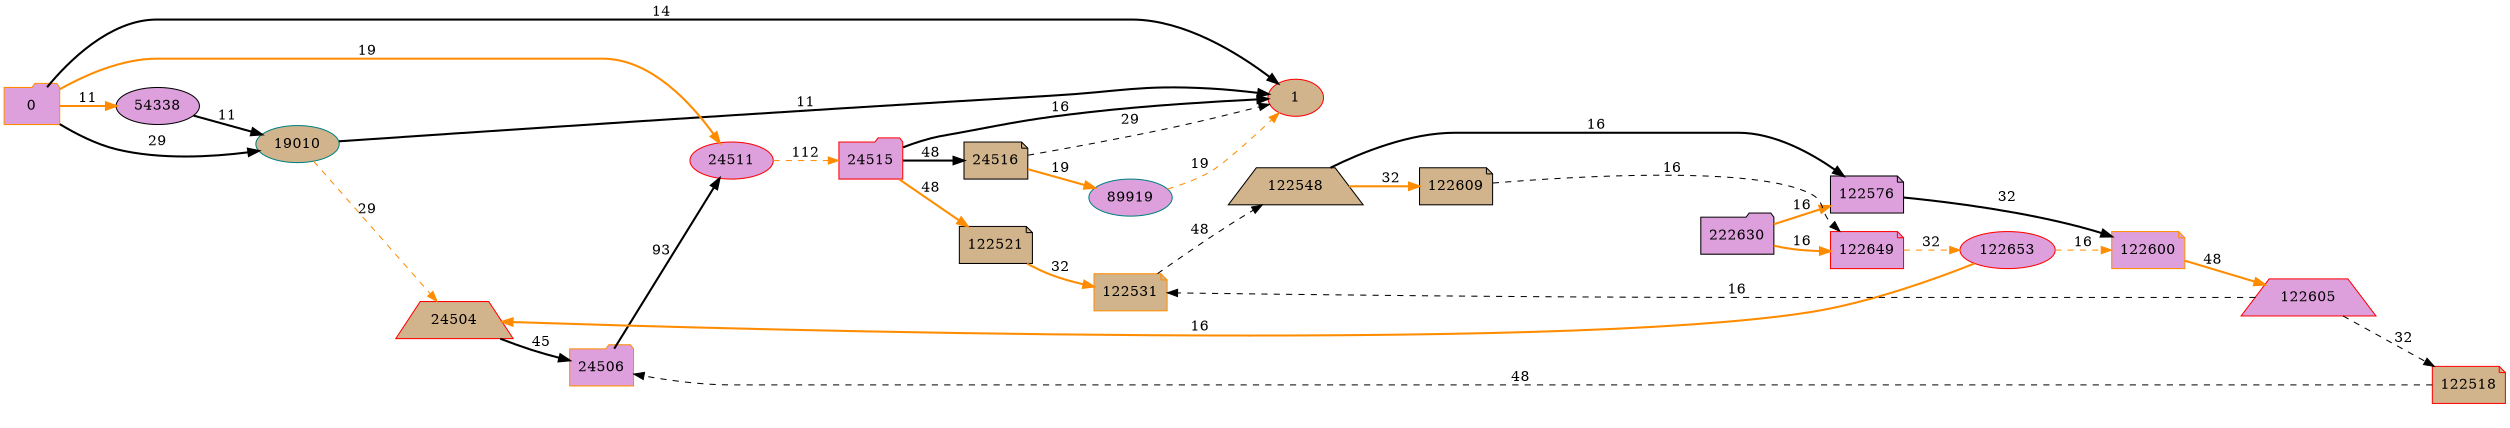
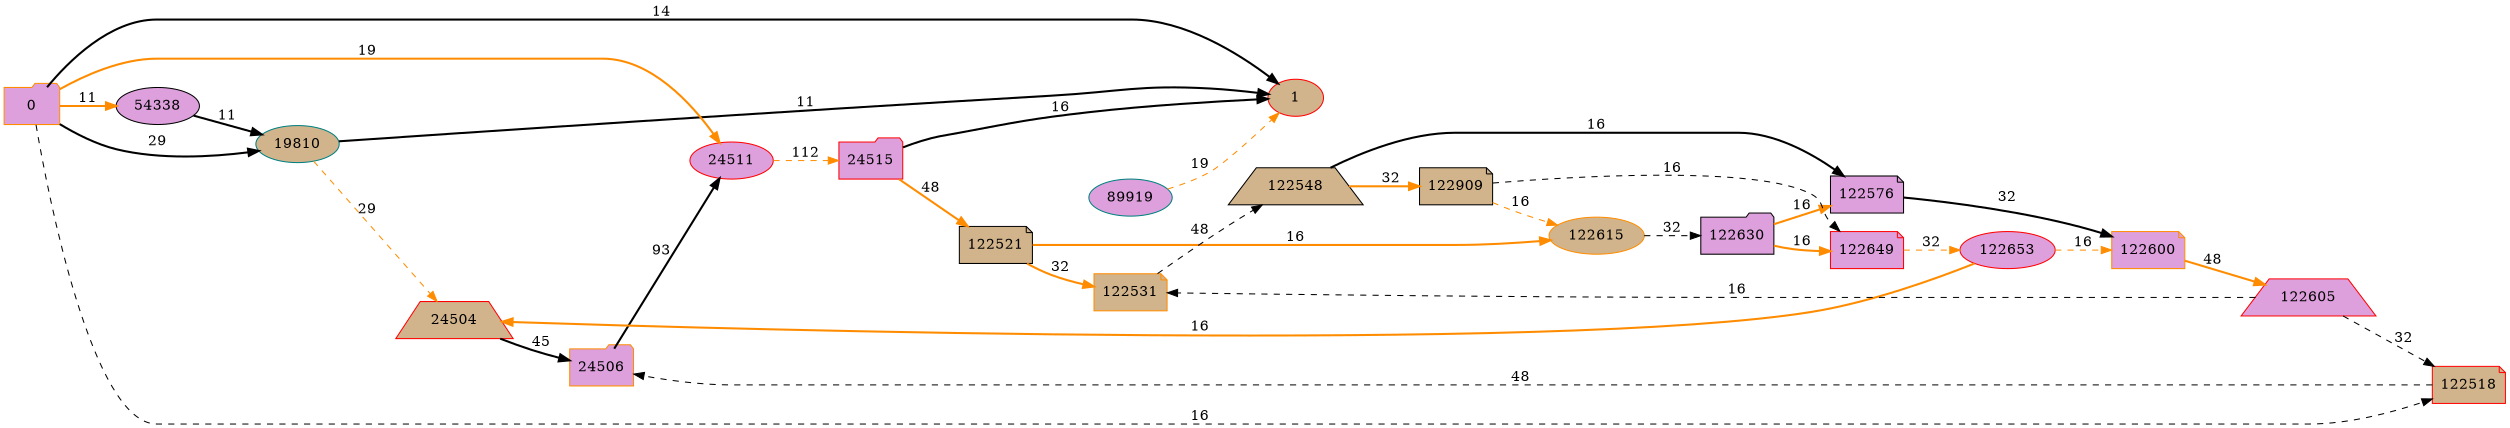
(298, 144) -> (298, 144)
(996, 161) -> none
(1456, 186) -> (1456, 186)
none -> (1597, 236)
(1737, 236) -> (1737, 236)
none -> (1124, 424)
